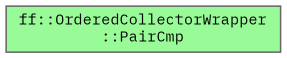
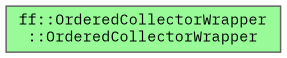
(143, 29) -> (143, 29)
